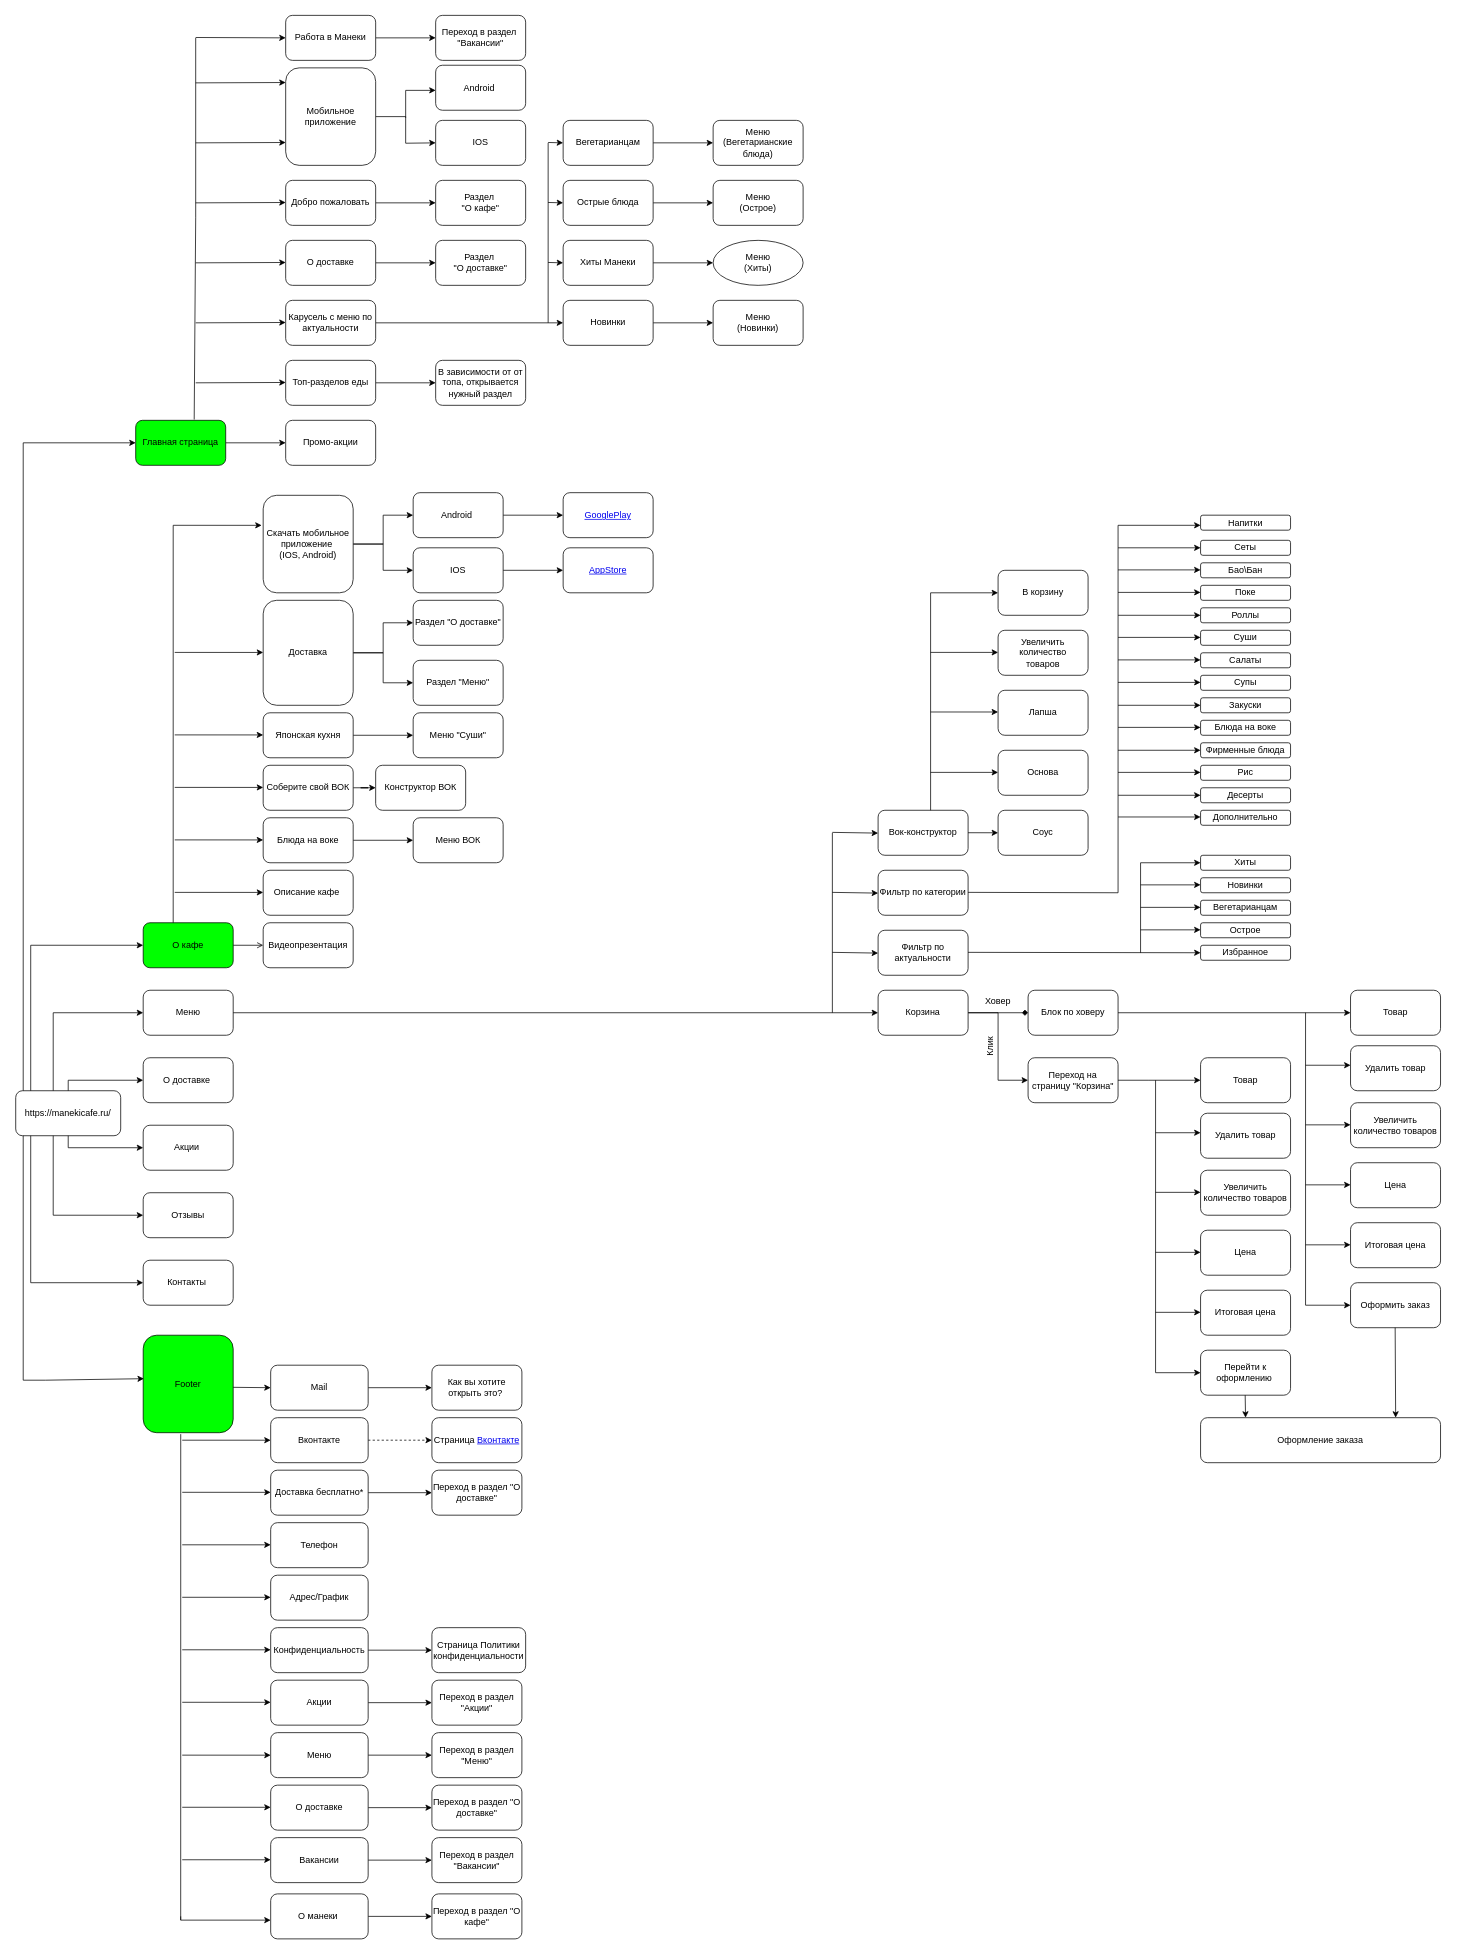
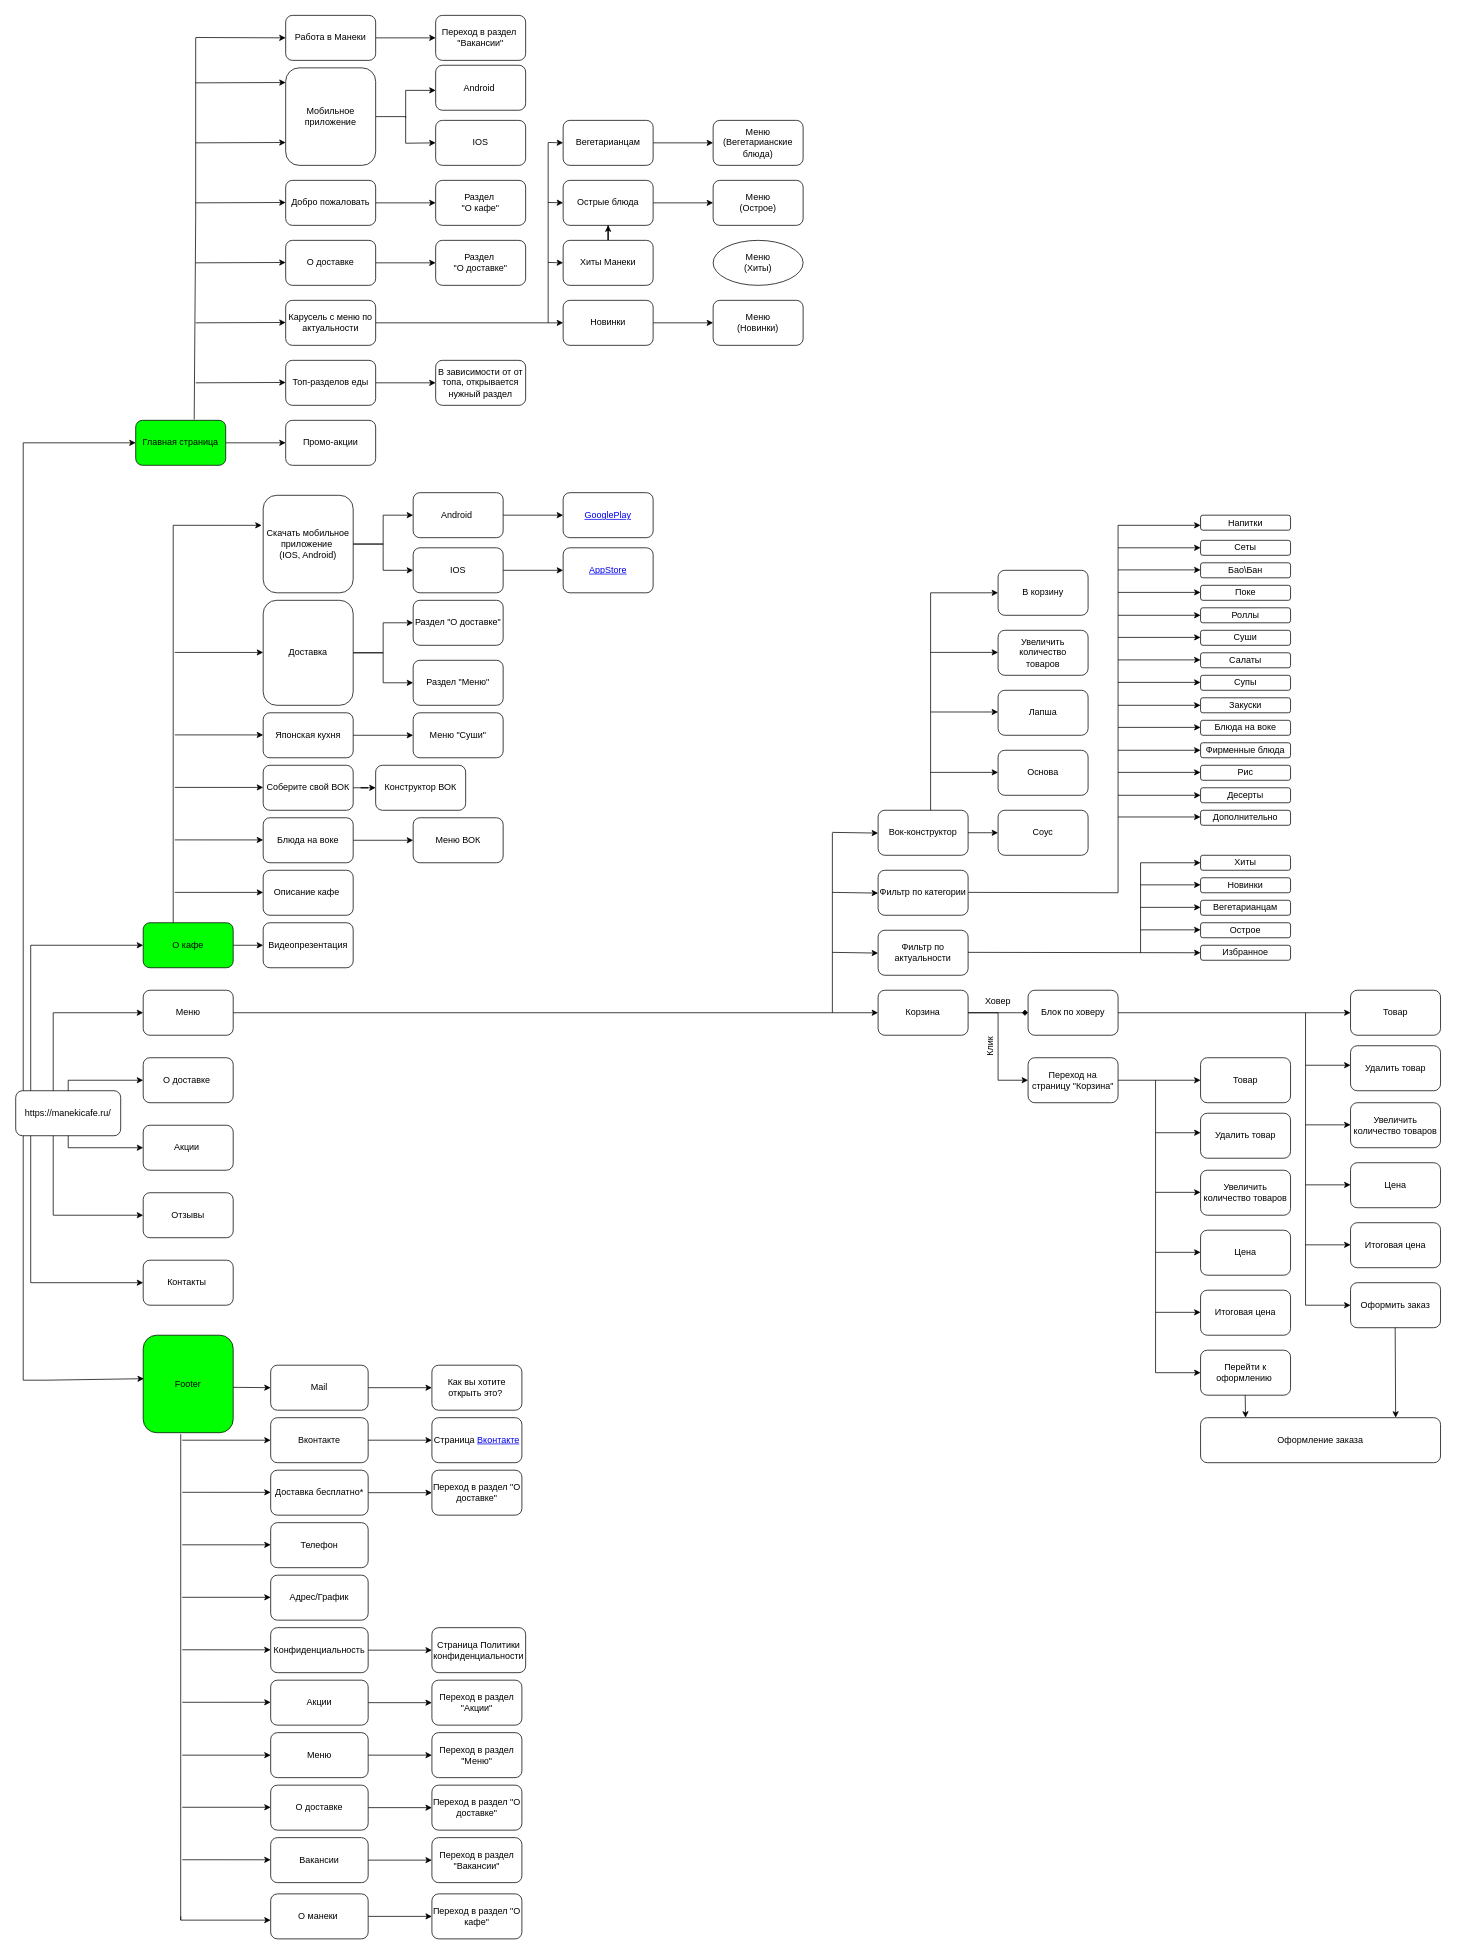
(706, 263) -> (608, 230)
(258, 945) -> (256, 945)
(397, 1440) -> (397, 1440)
